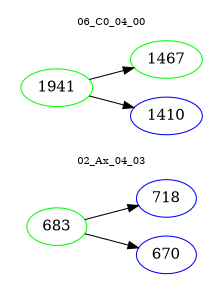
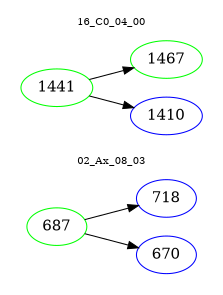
(112, 22) -> (112, 22)
(57, 88) -> (57, 88)
(112, 161) -> (112, 161)
(57, 227) -> (57, 227)
